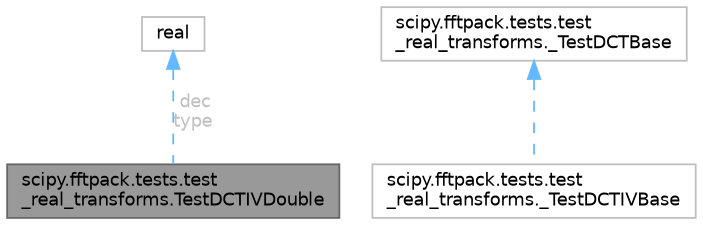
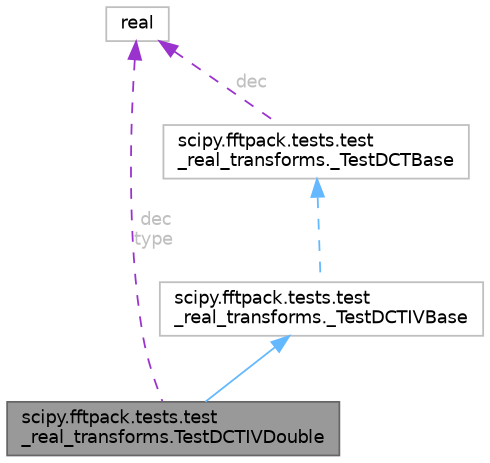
none -> (227, 88)
(173, 117) -> (132, 232)
none -> (240, 374)
